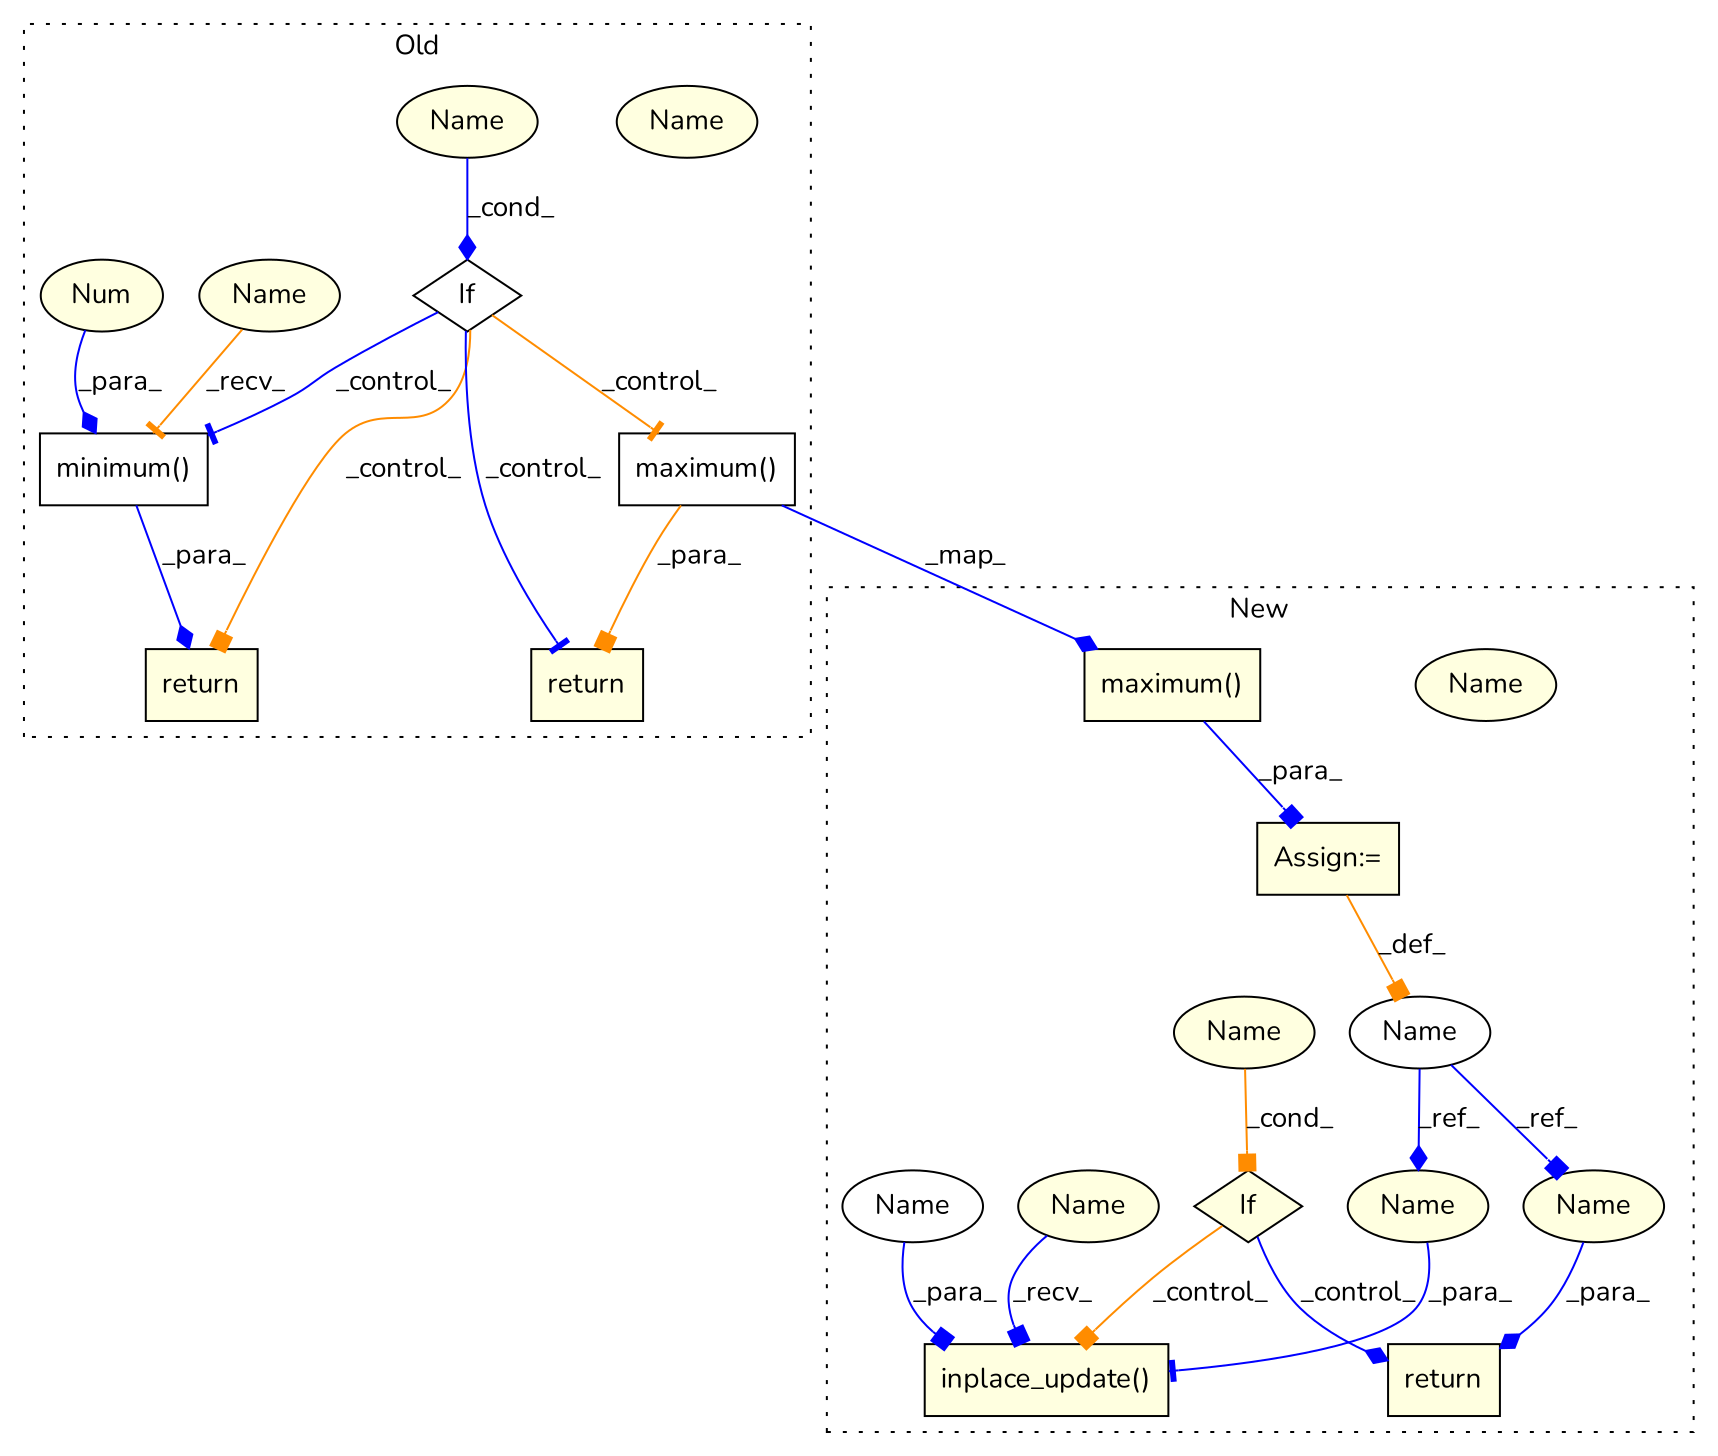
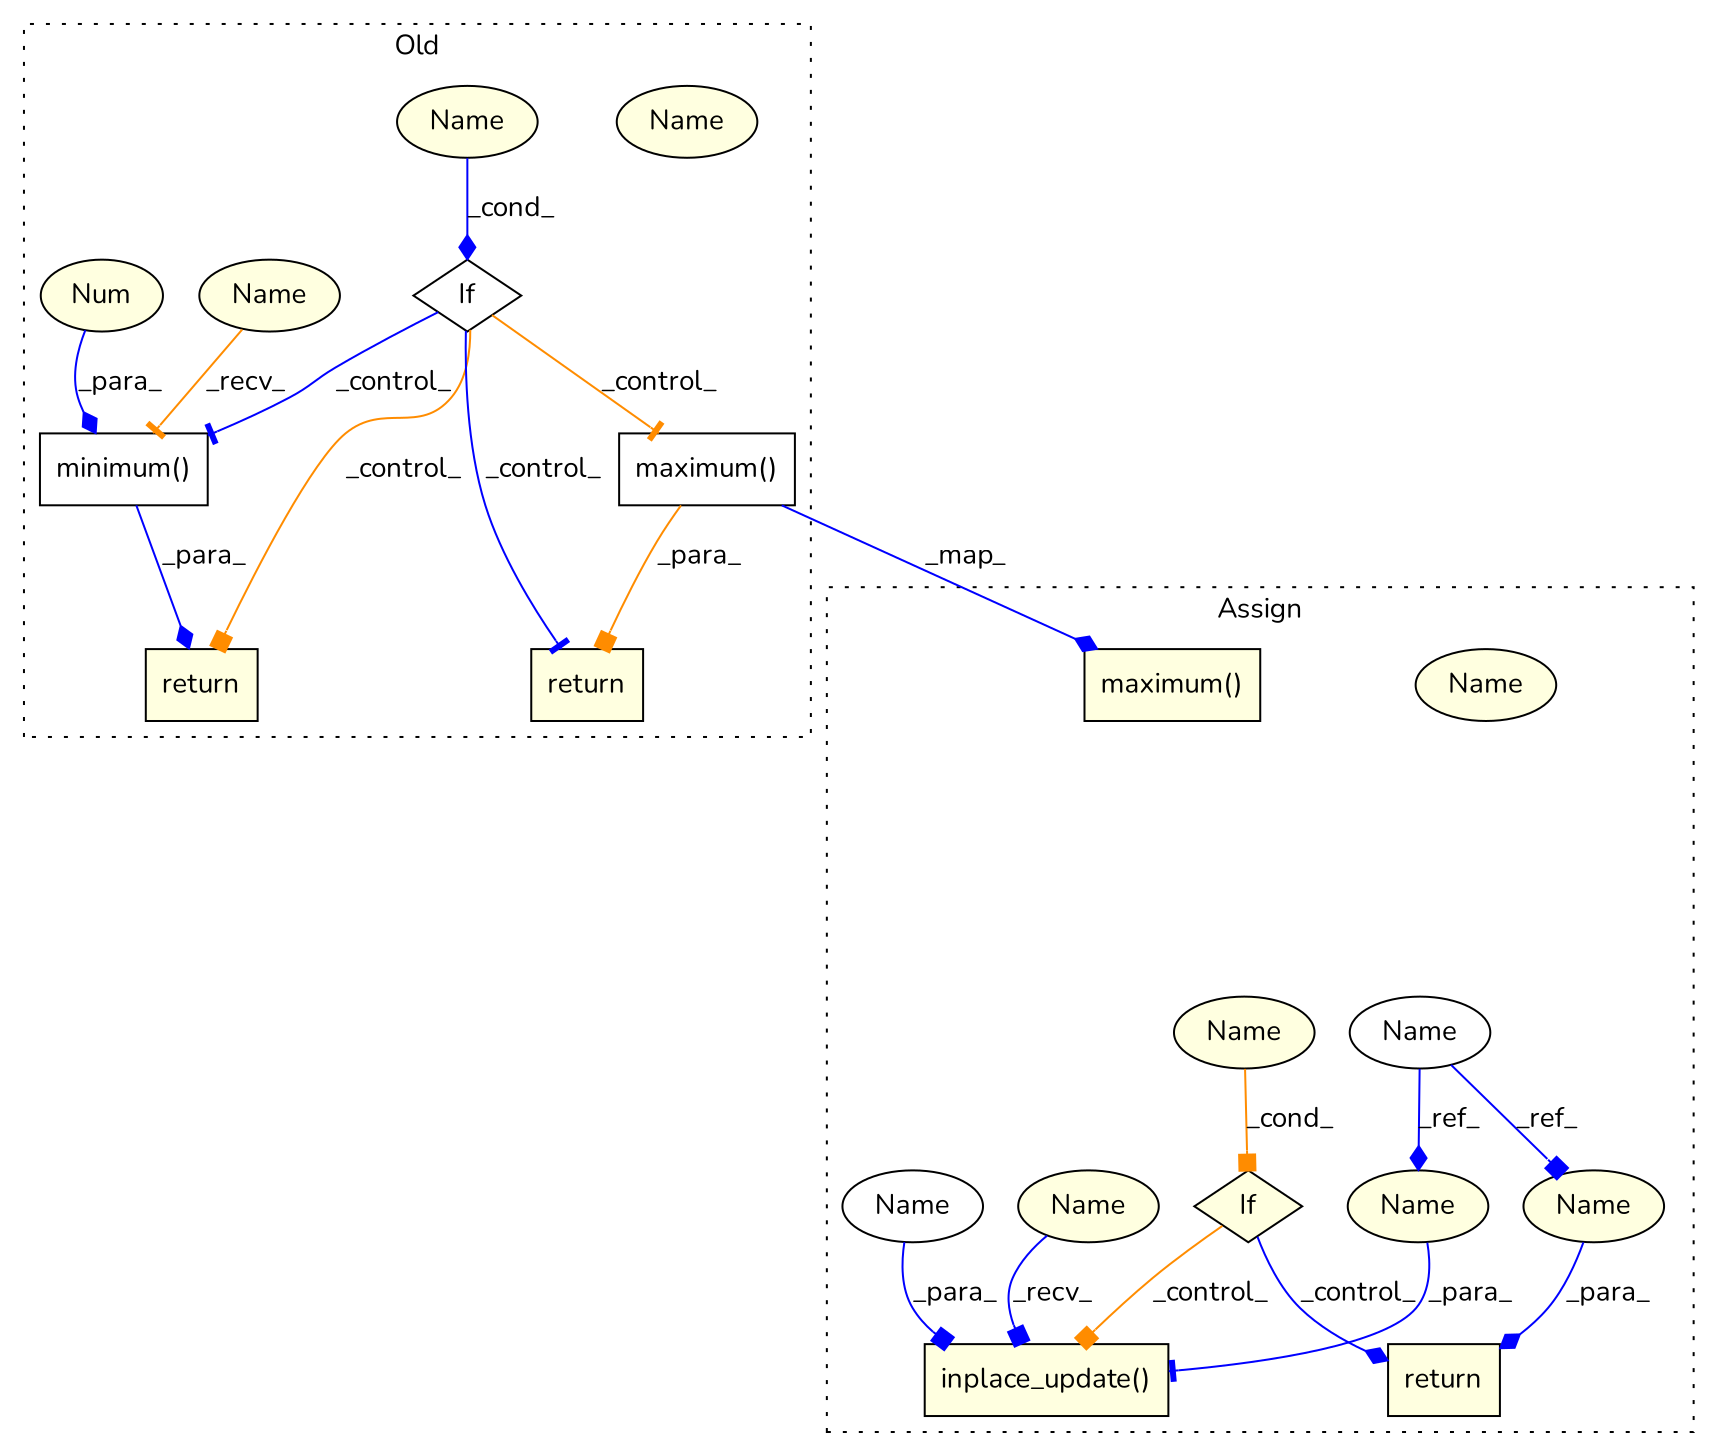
(1260, 610) -> (1260, 610)
(1328, 859) -> none
